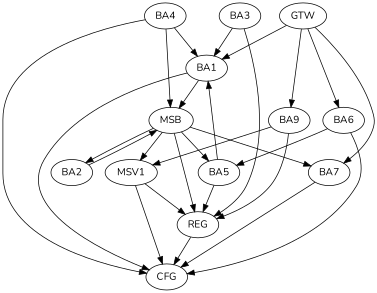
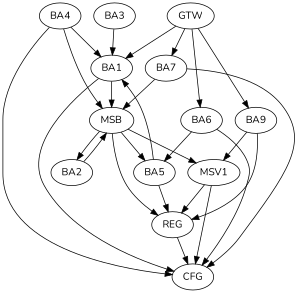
(259, 121) -> none
(247, 145) -> (142, 92)
